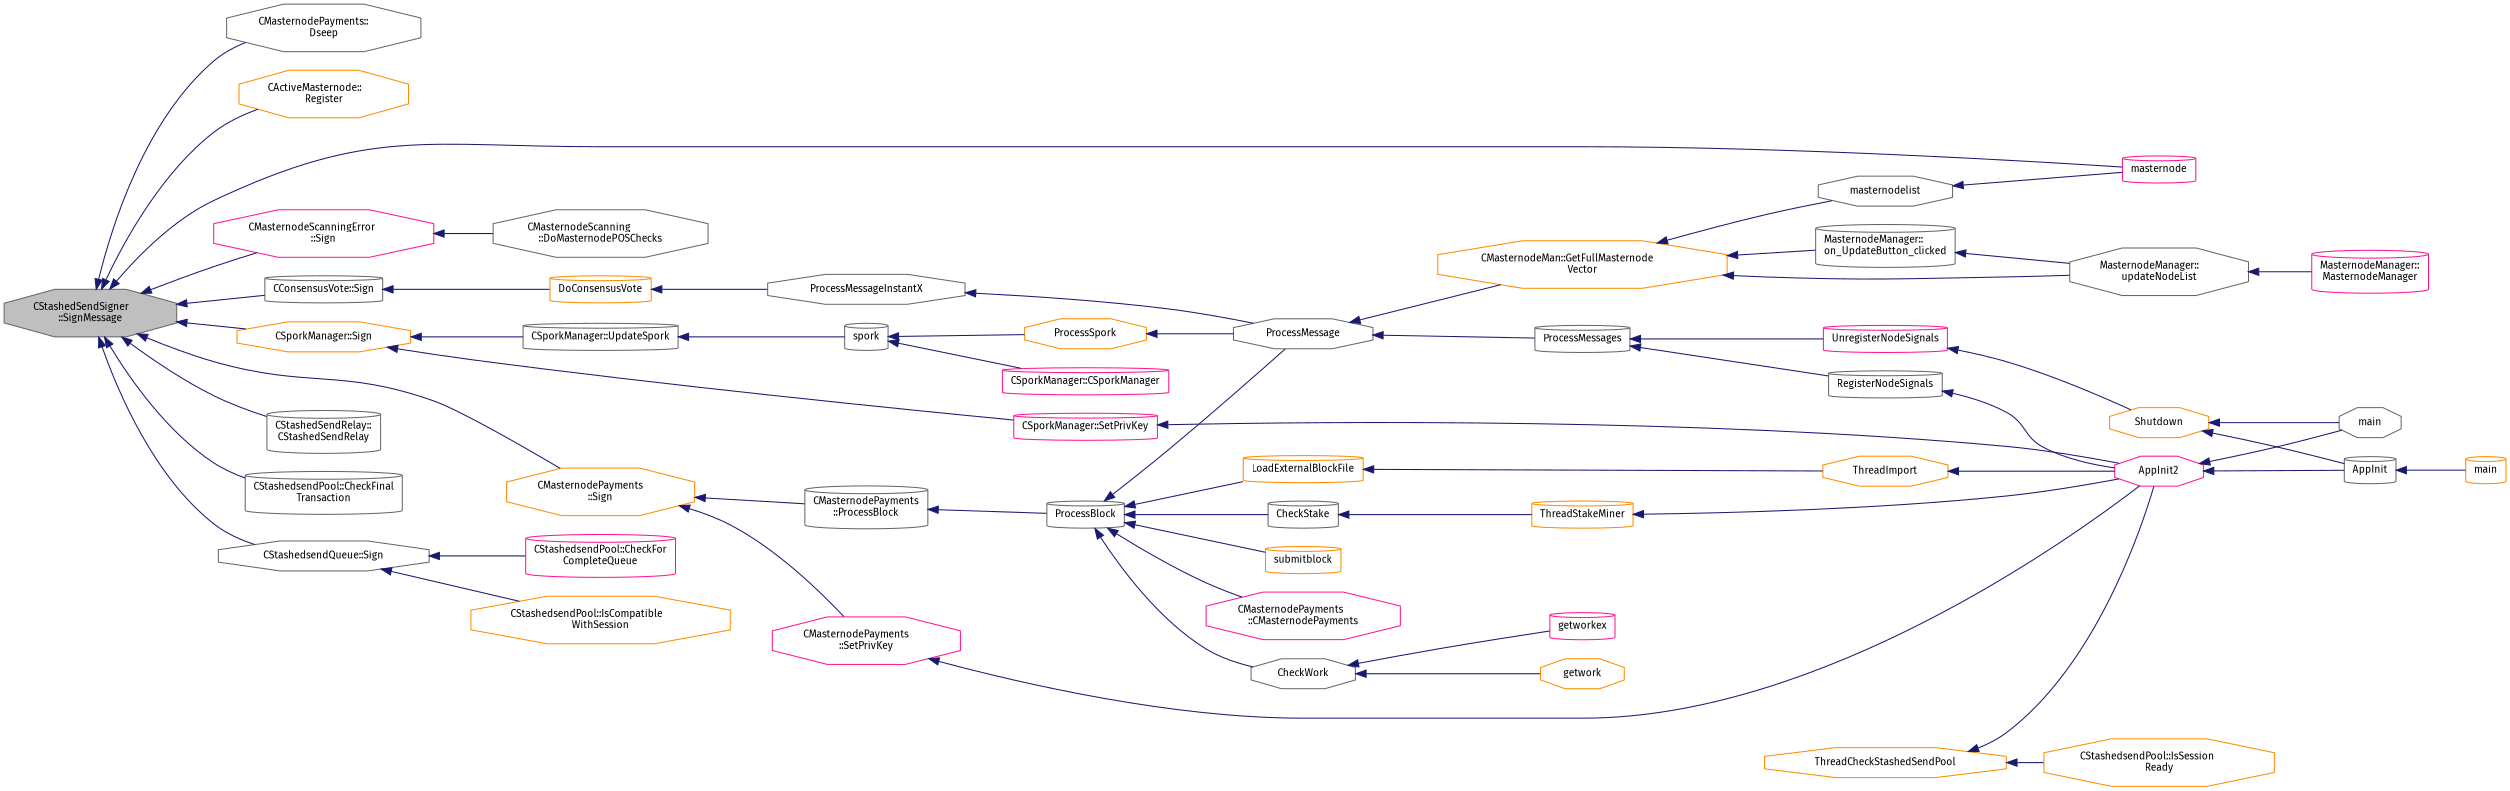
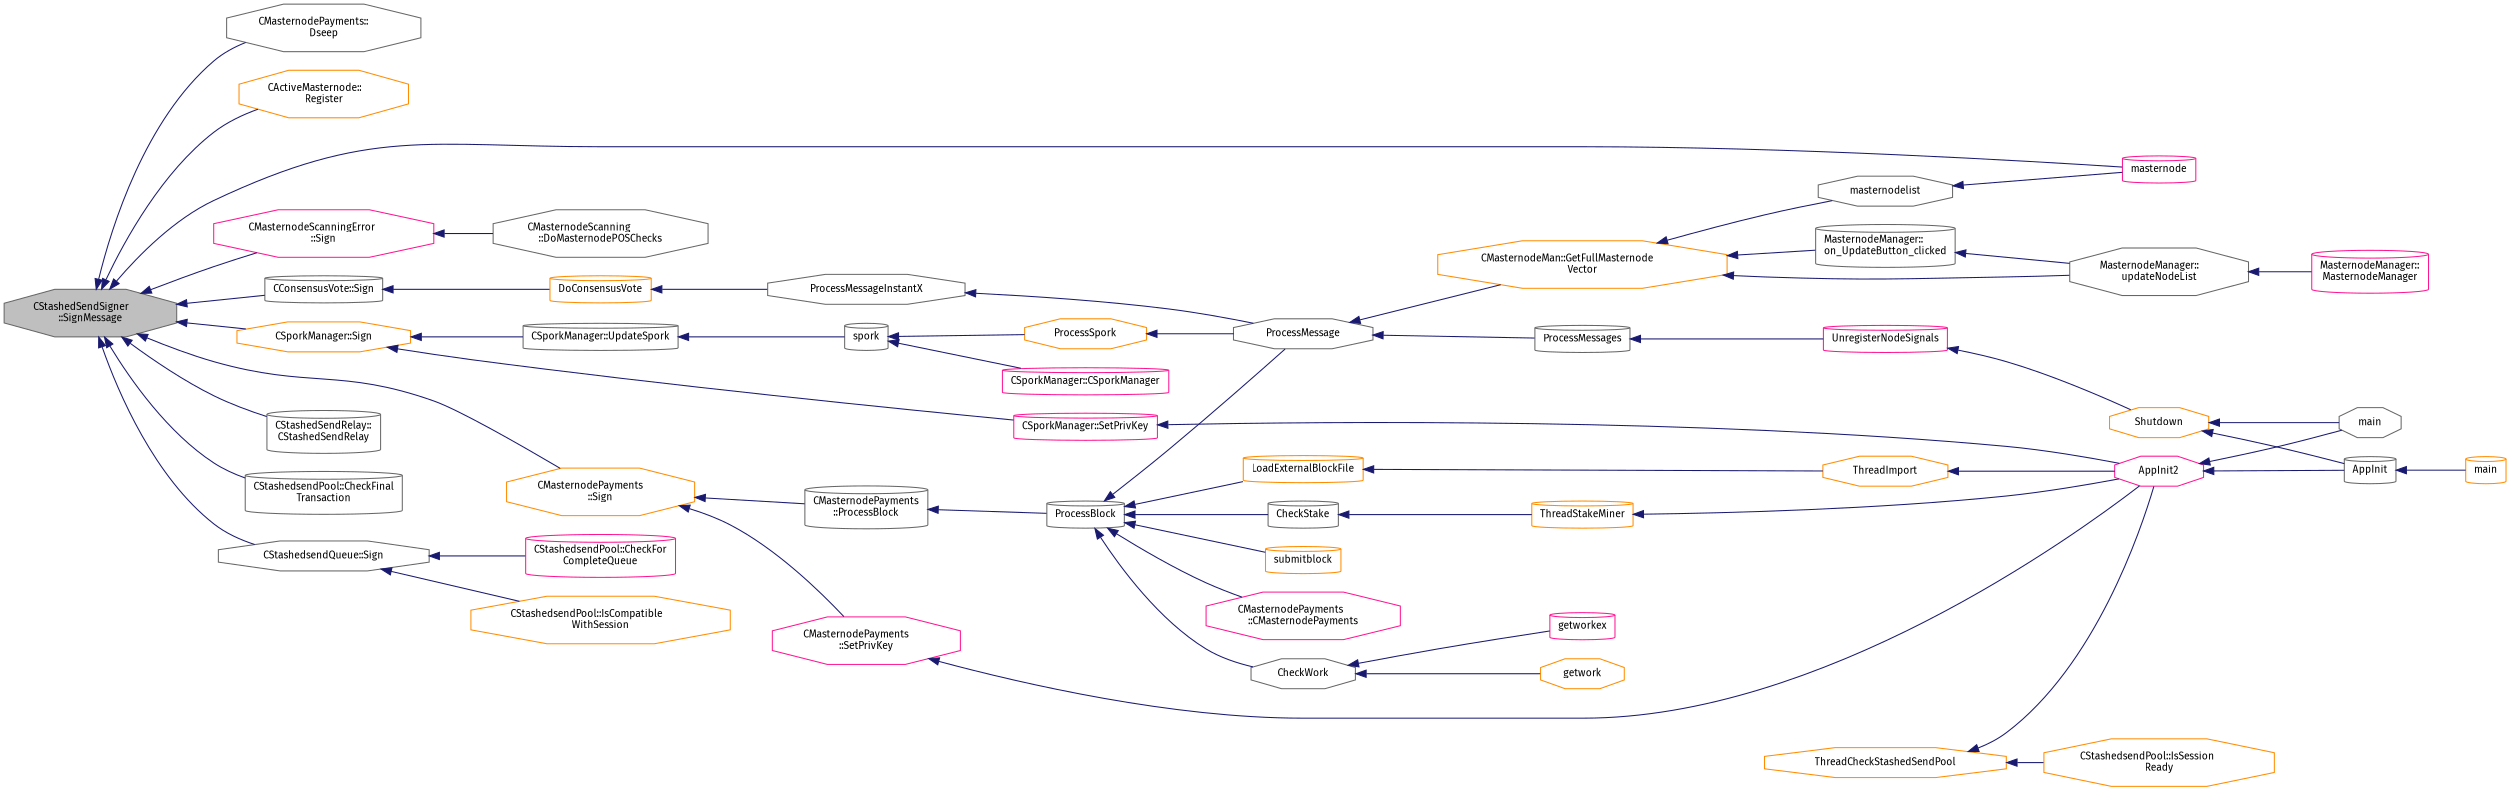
(1885, 384) -> none
